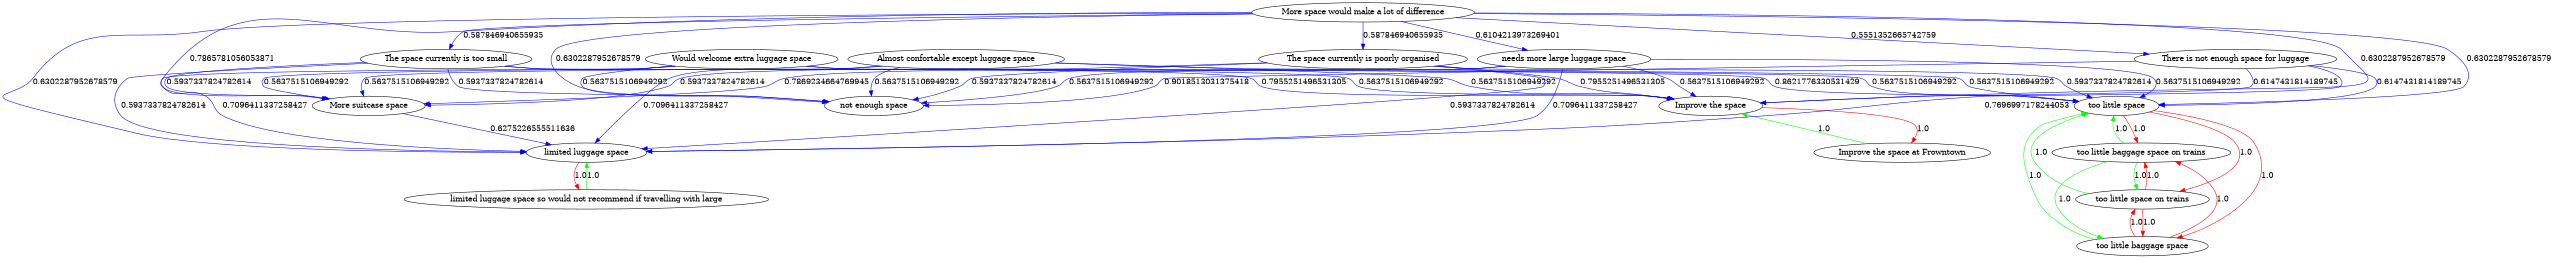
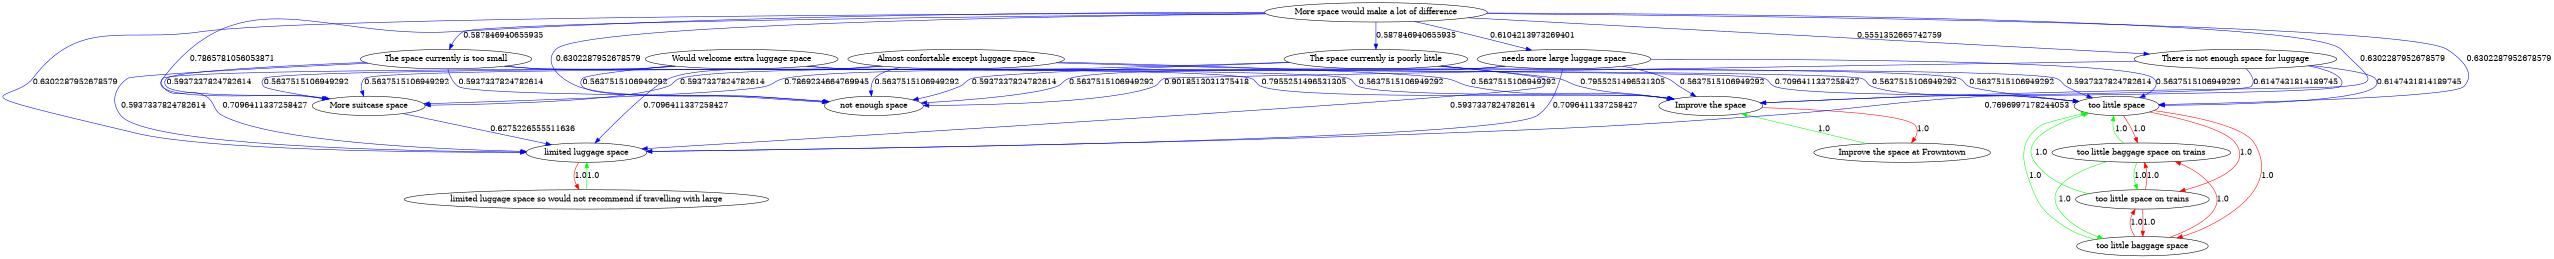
(1363, 59) -> (1376, 59)
(1817, 83) -> (1817, 83)
